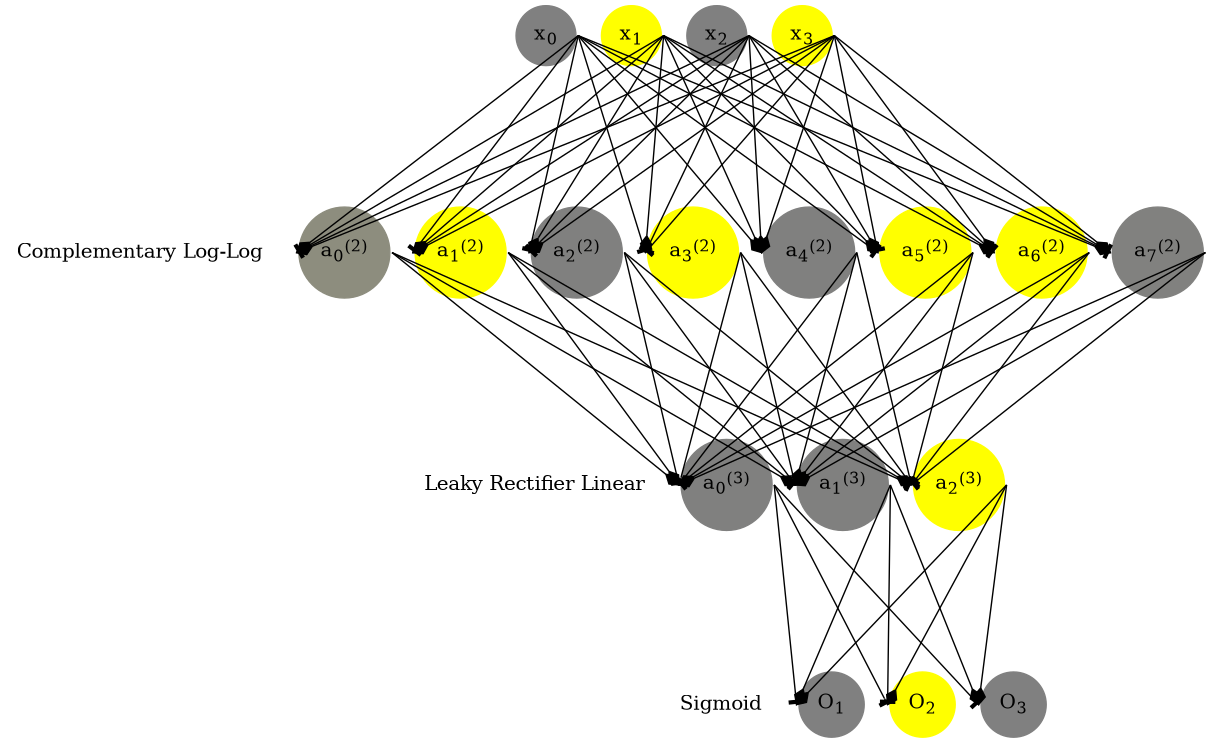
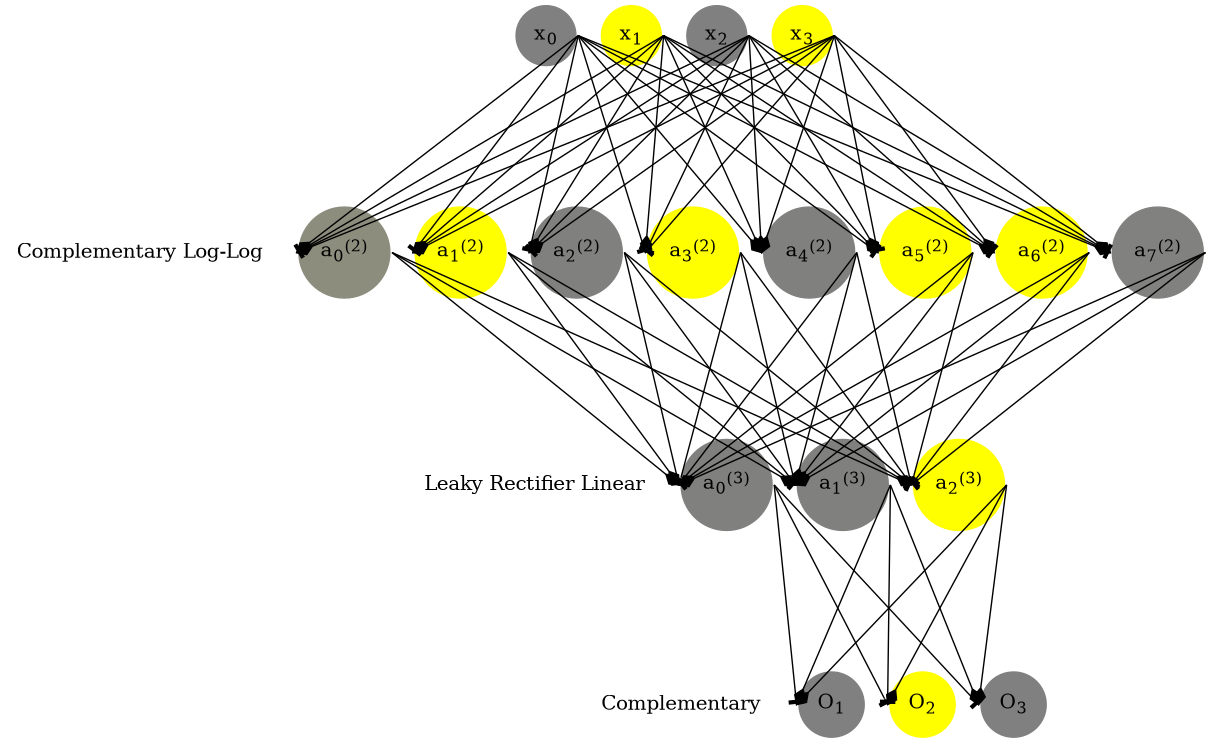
(721, 705) -> (682, 705)
